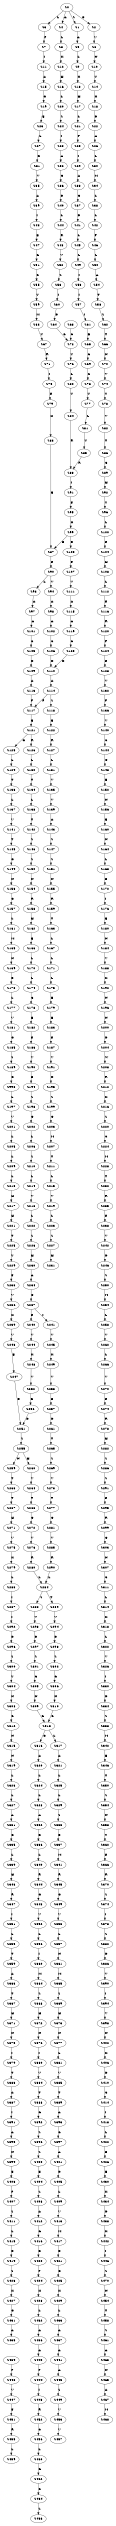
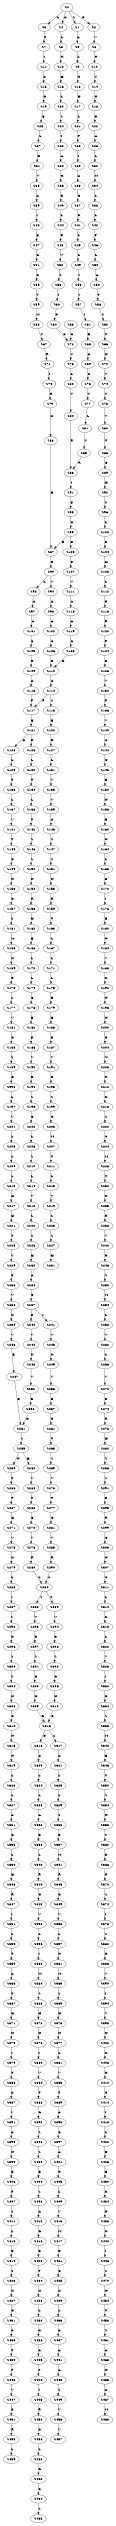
none -> (11, 2349)
